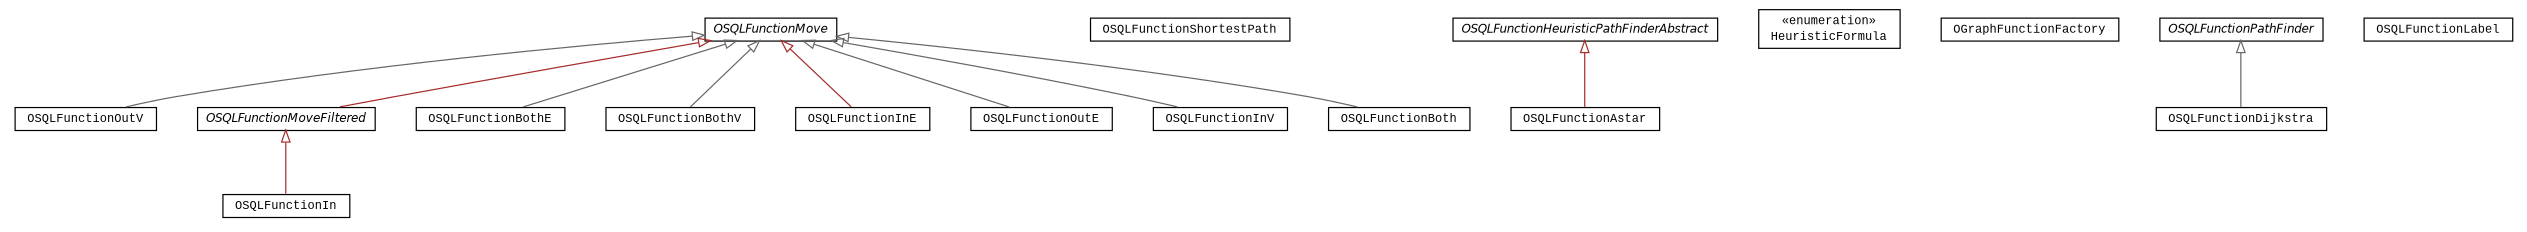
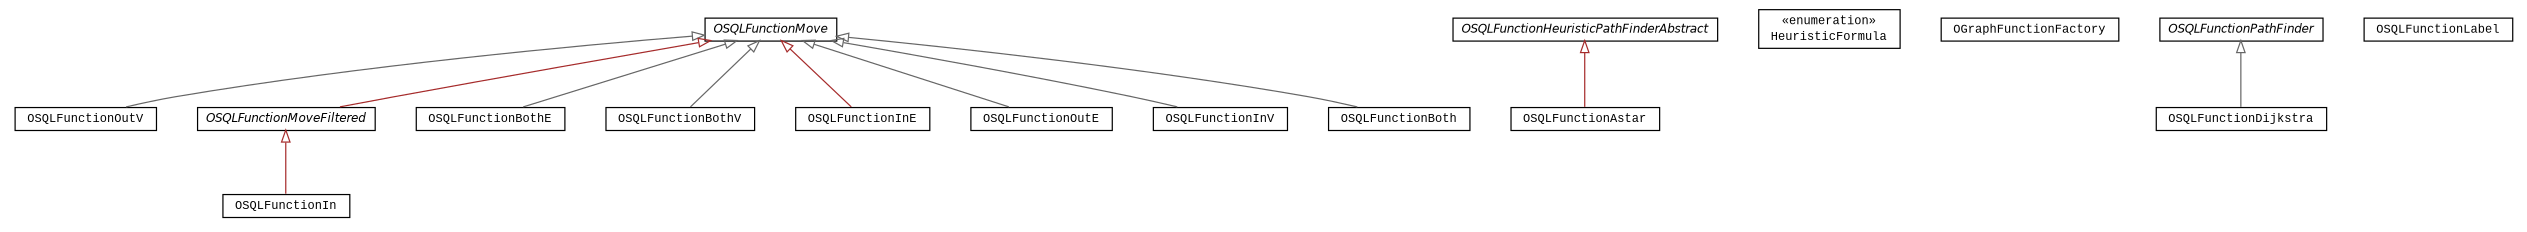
(1190, 29) -> none
